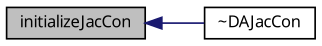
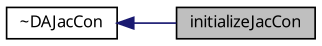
(183, 23) -> (155, 23)
